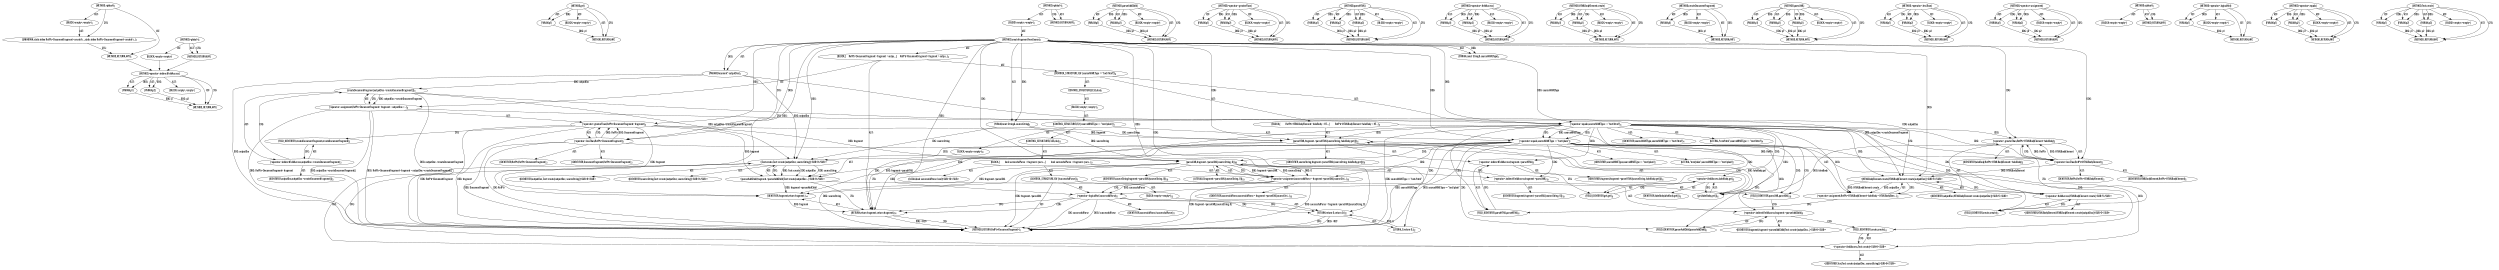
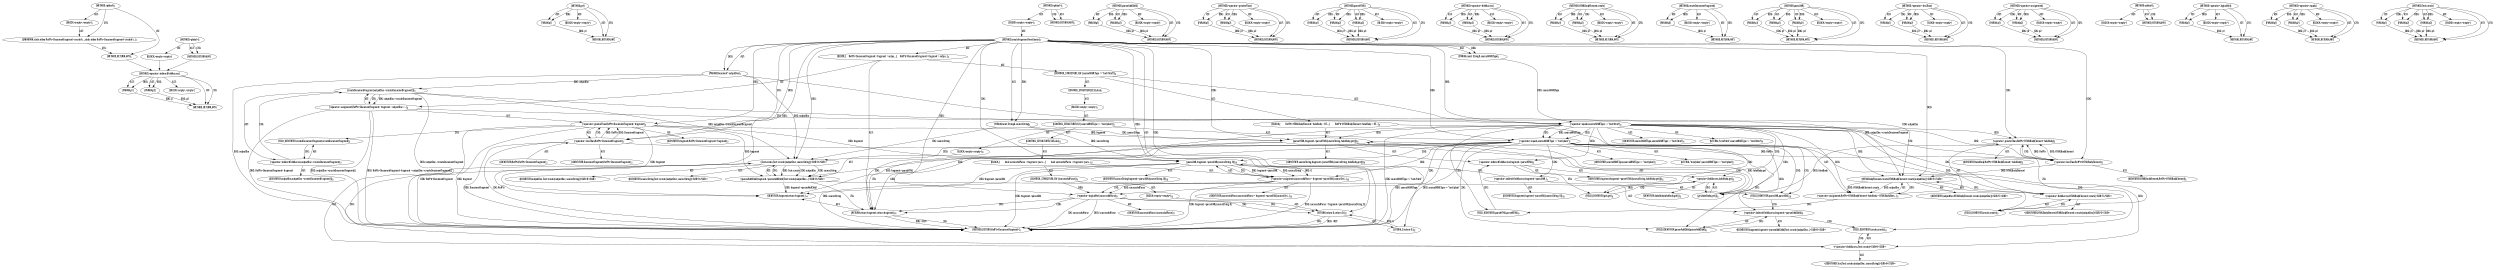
none -> (698, 141)
(2071, 147) -> none
(562, 152) -> (545, 148)
(1236, 162) -> (1236, 162)
(1358, 171) -> none
(934, 179) -> none
(1219, 179) -> none
(1548, 179) -> (1548, 179)
(2081, 179) -> none
(1475, 186) -> (1608, 174)
(1081, 188) -> (1081, 188)
(1631, 188) -> (1631, 188)
(1037, 207) -> (1373, 177)
(814, 210) -> none
